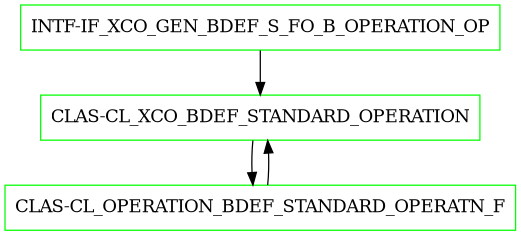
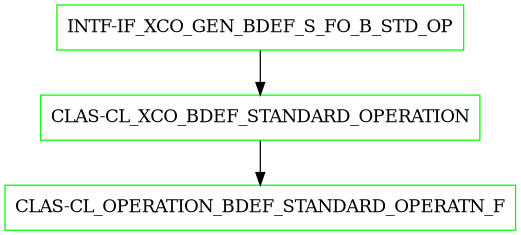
(260, 28) -> (260, 28)
(269, 169) -> none
